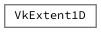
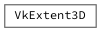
(50, 16) -> (50, 16)
